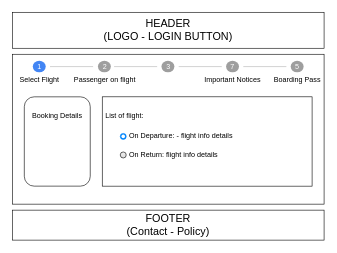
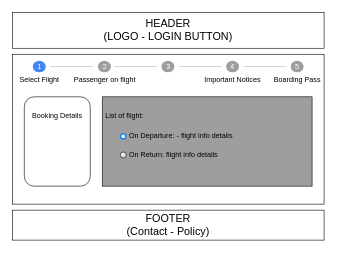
(233, 67) -> (233, 67)
(207, 142) -> (207, 142)
